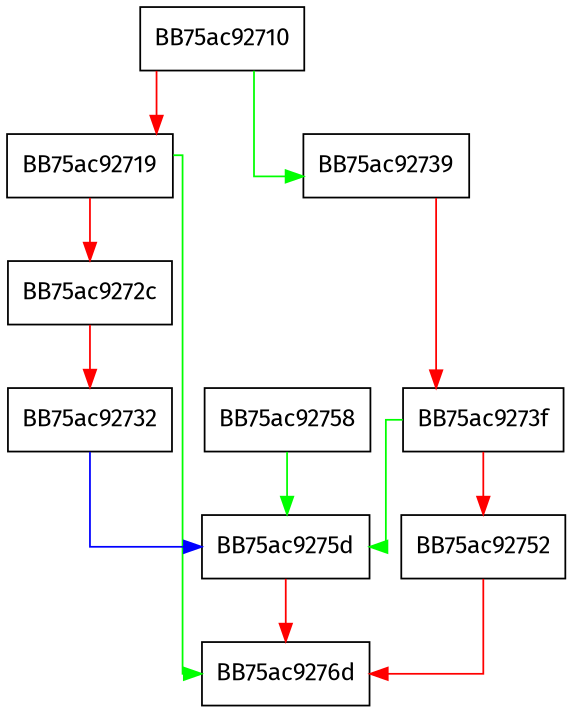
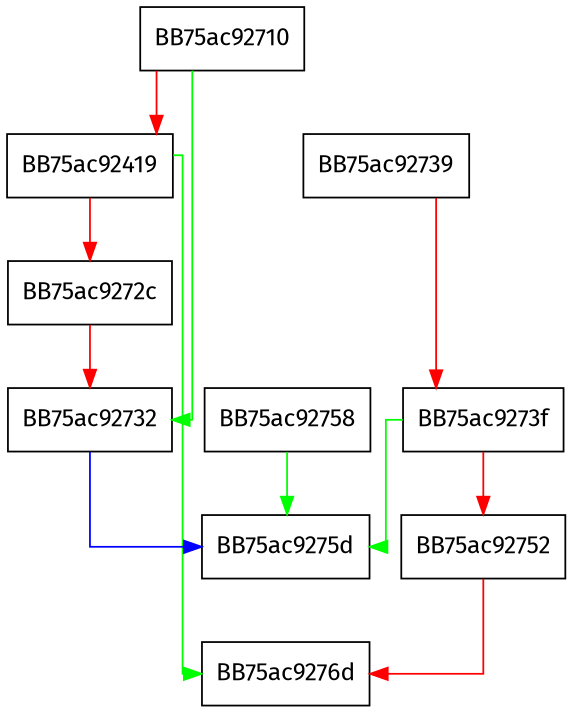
(254, 139) -> (192, 247)
(90, 166) -> (90, 166)
(286, 601) -> none
